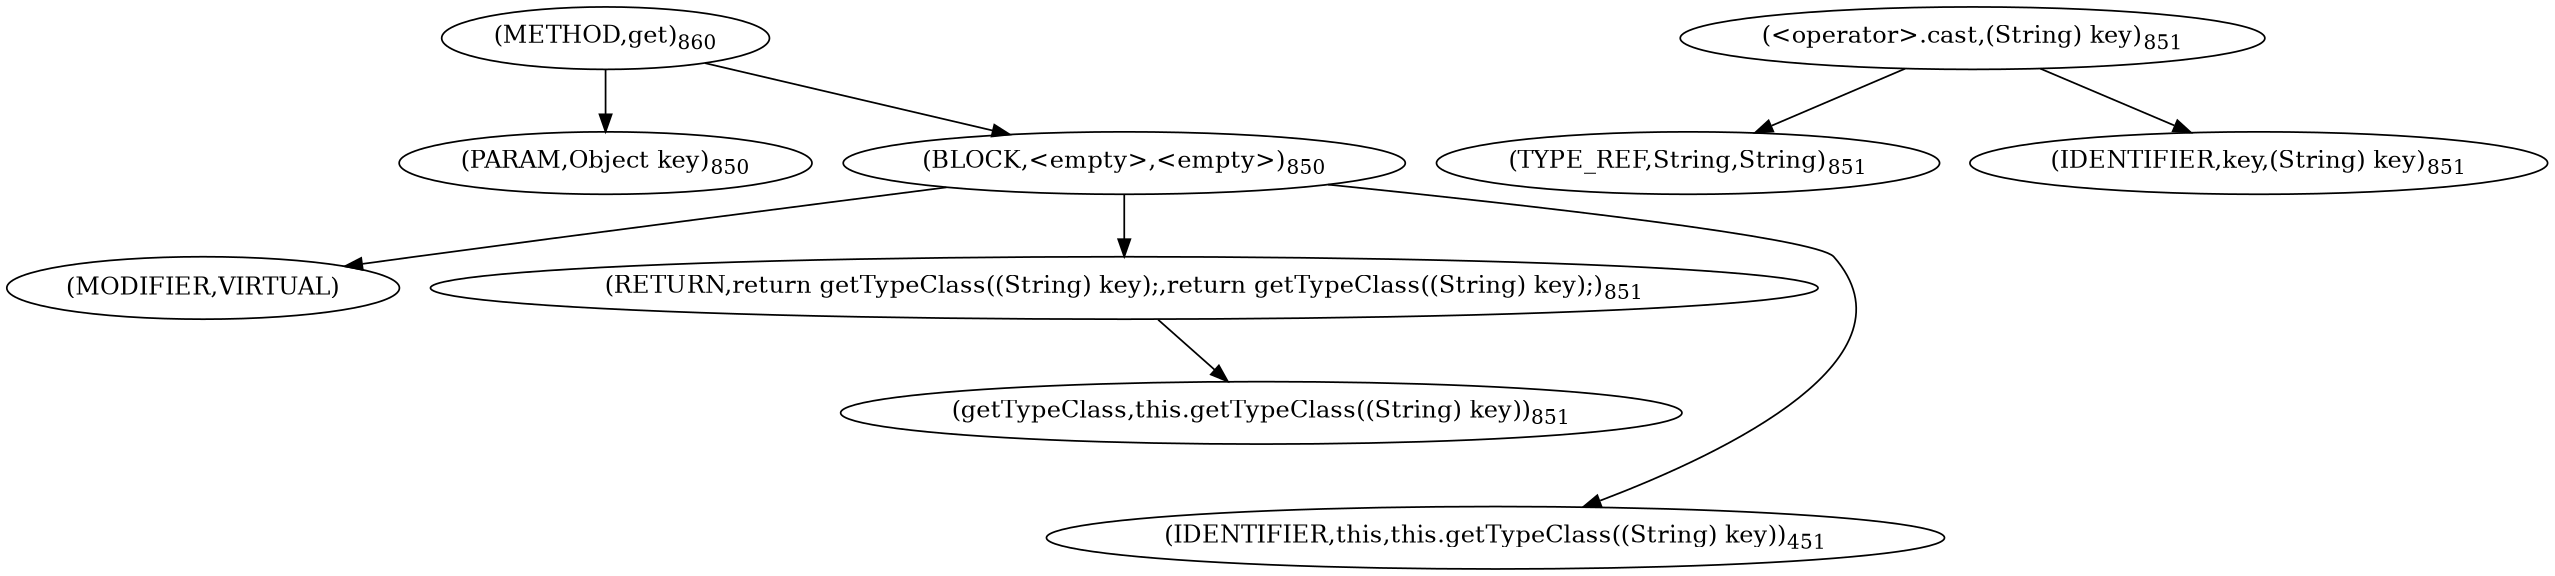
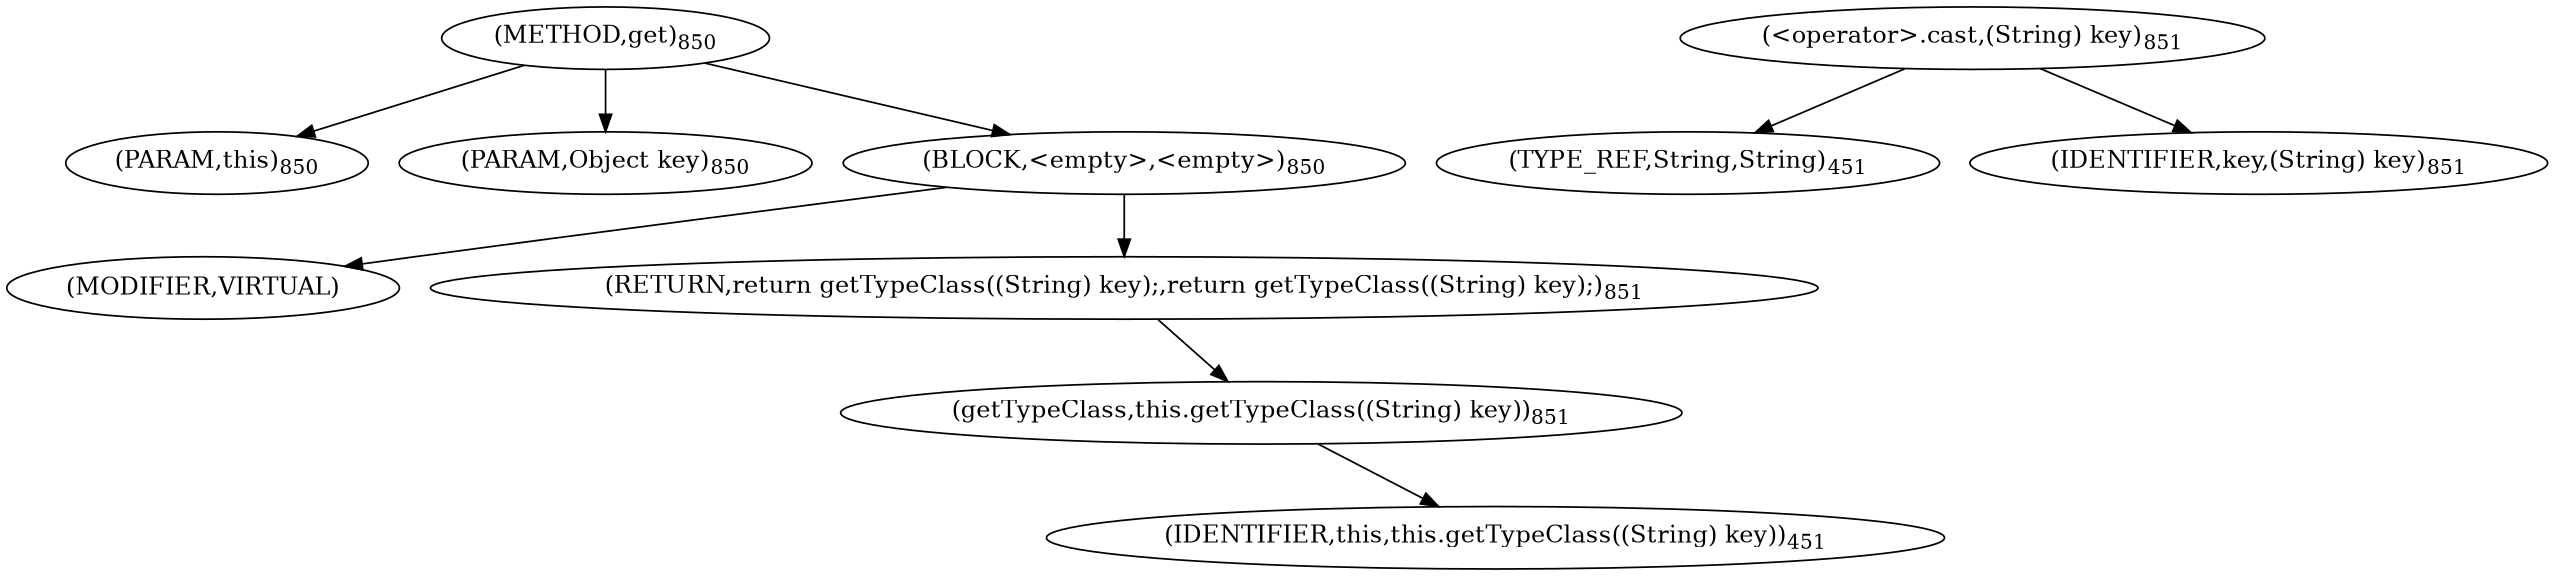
(698, 36) -> (698, 36)
(1848, 160) -> (1848, 160)
none -> (217, 163)
(1776, 240) -> (1370, 471)
